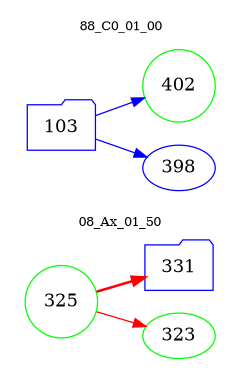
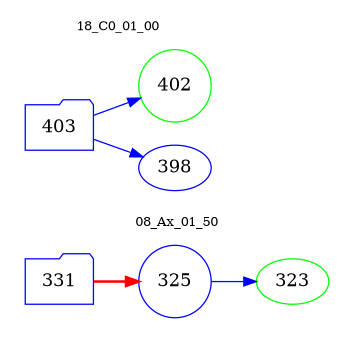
(121, 27) -> (118, 27)
(61, 128) -> (59, 128)
(115, 286) -> (110, 282)
(61, 302) -> (175, 282)
(115, 317) -> (228, 282)
